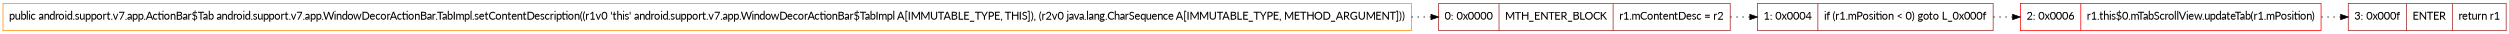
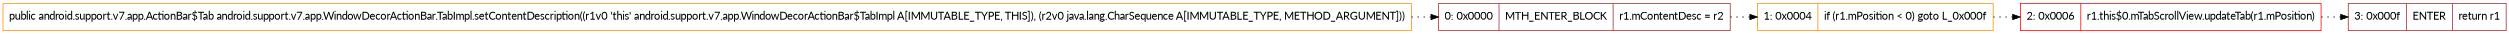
(1875, 17) -> (1875, 17)
